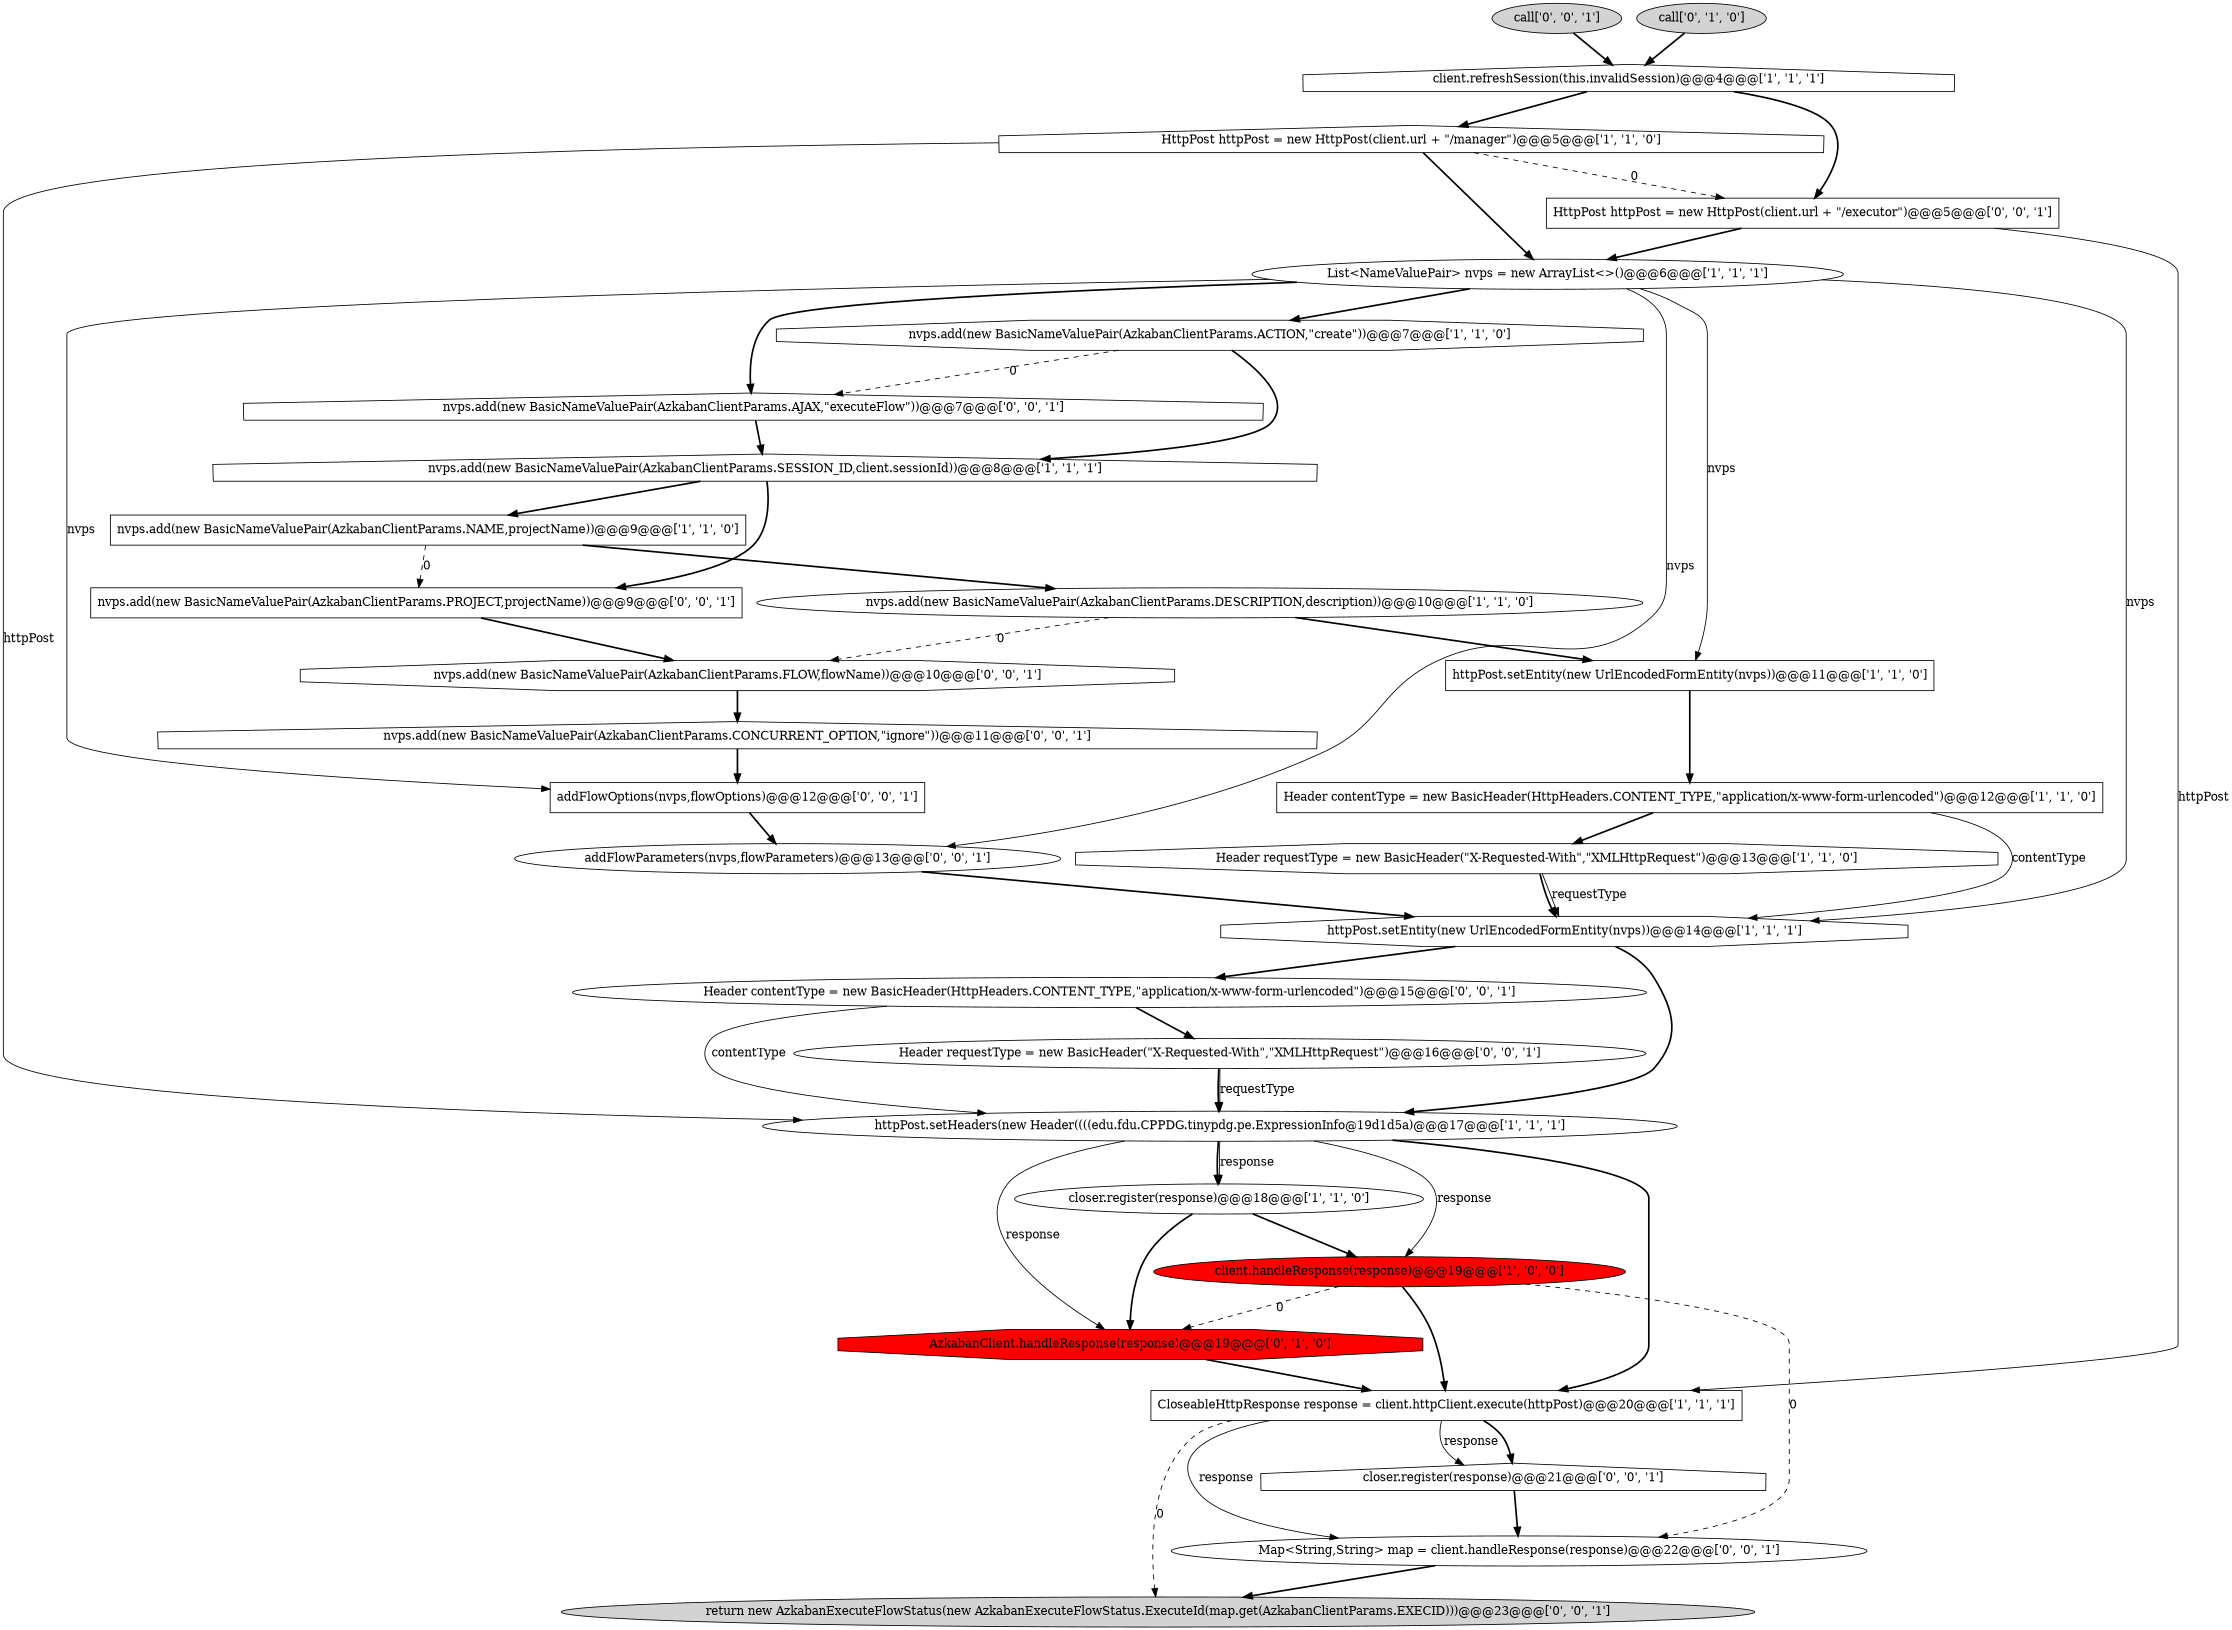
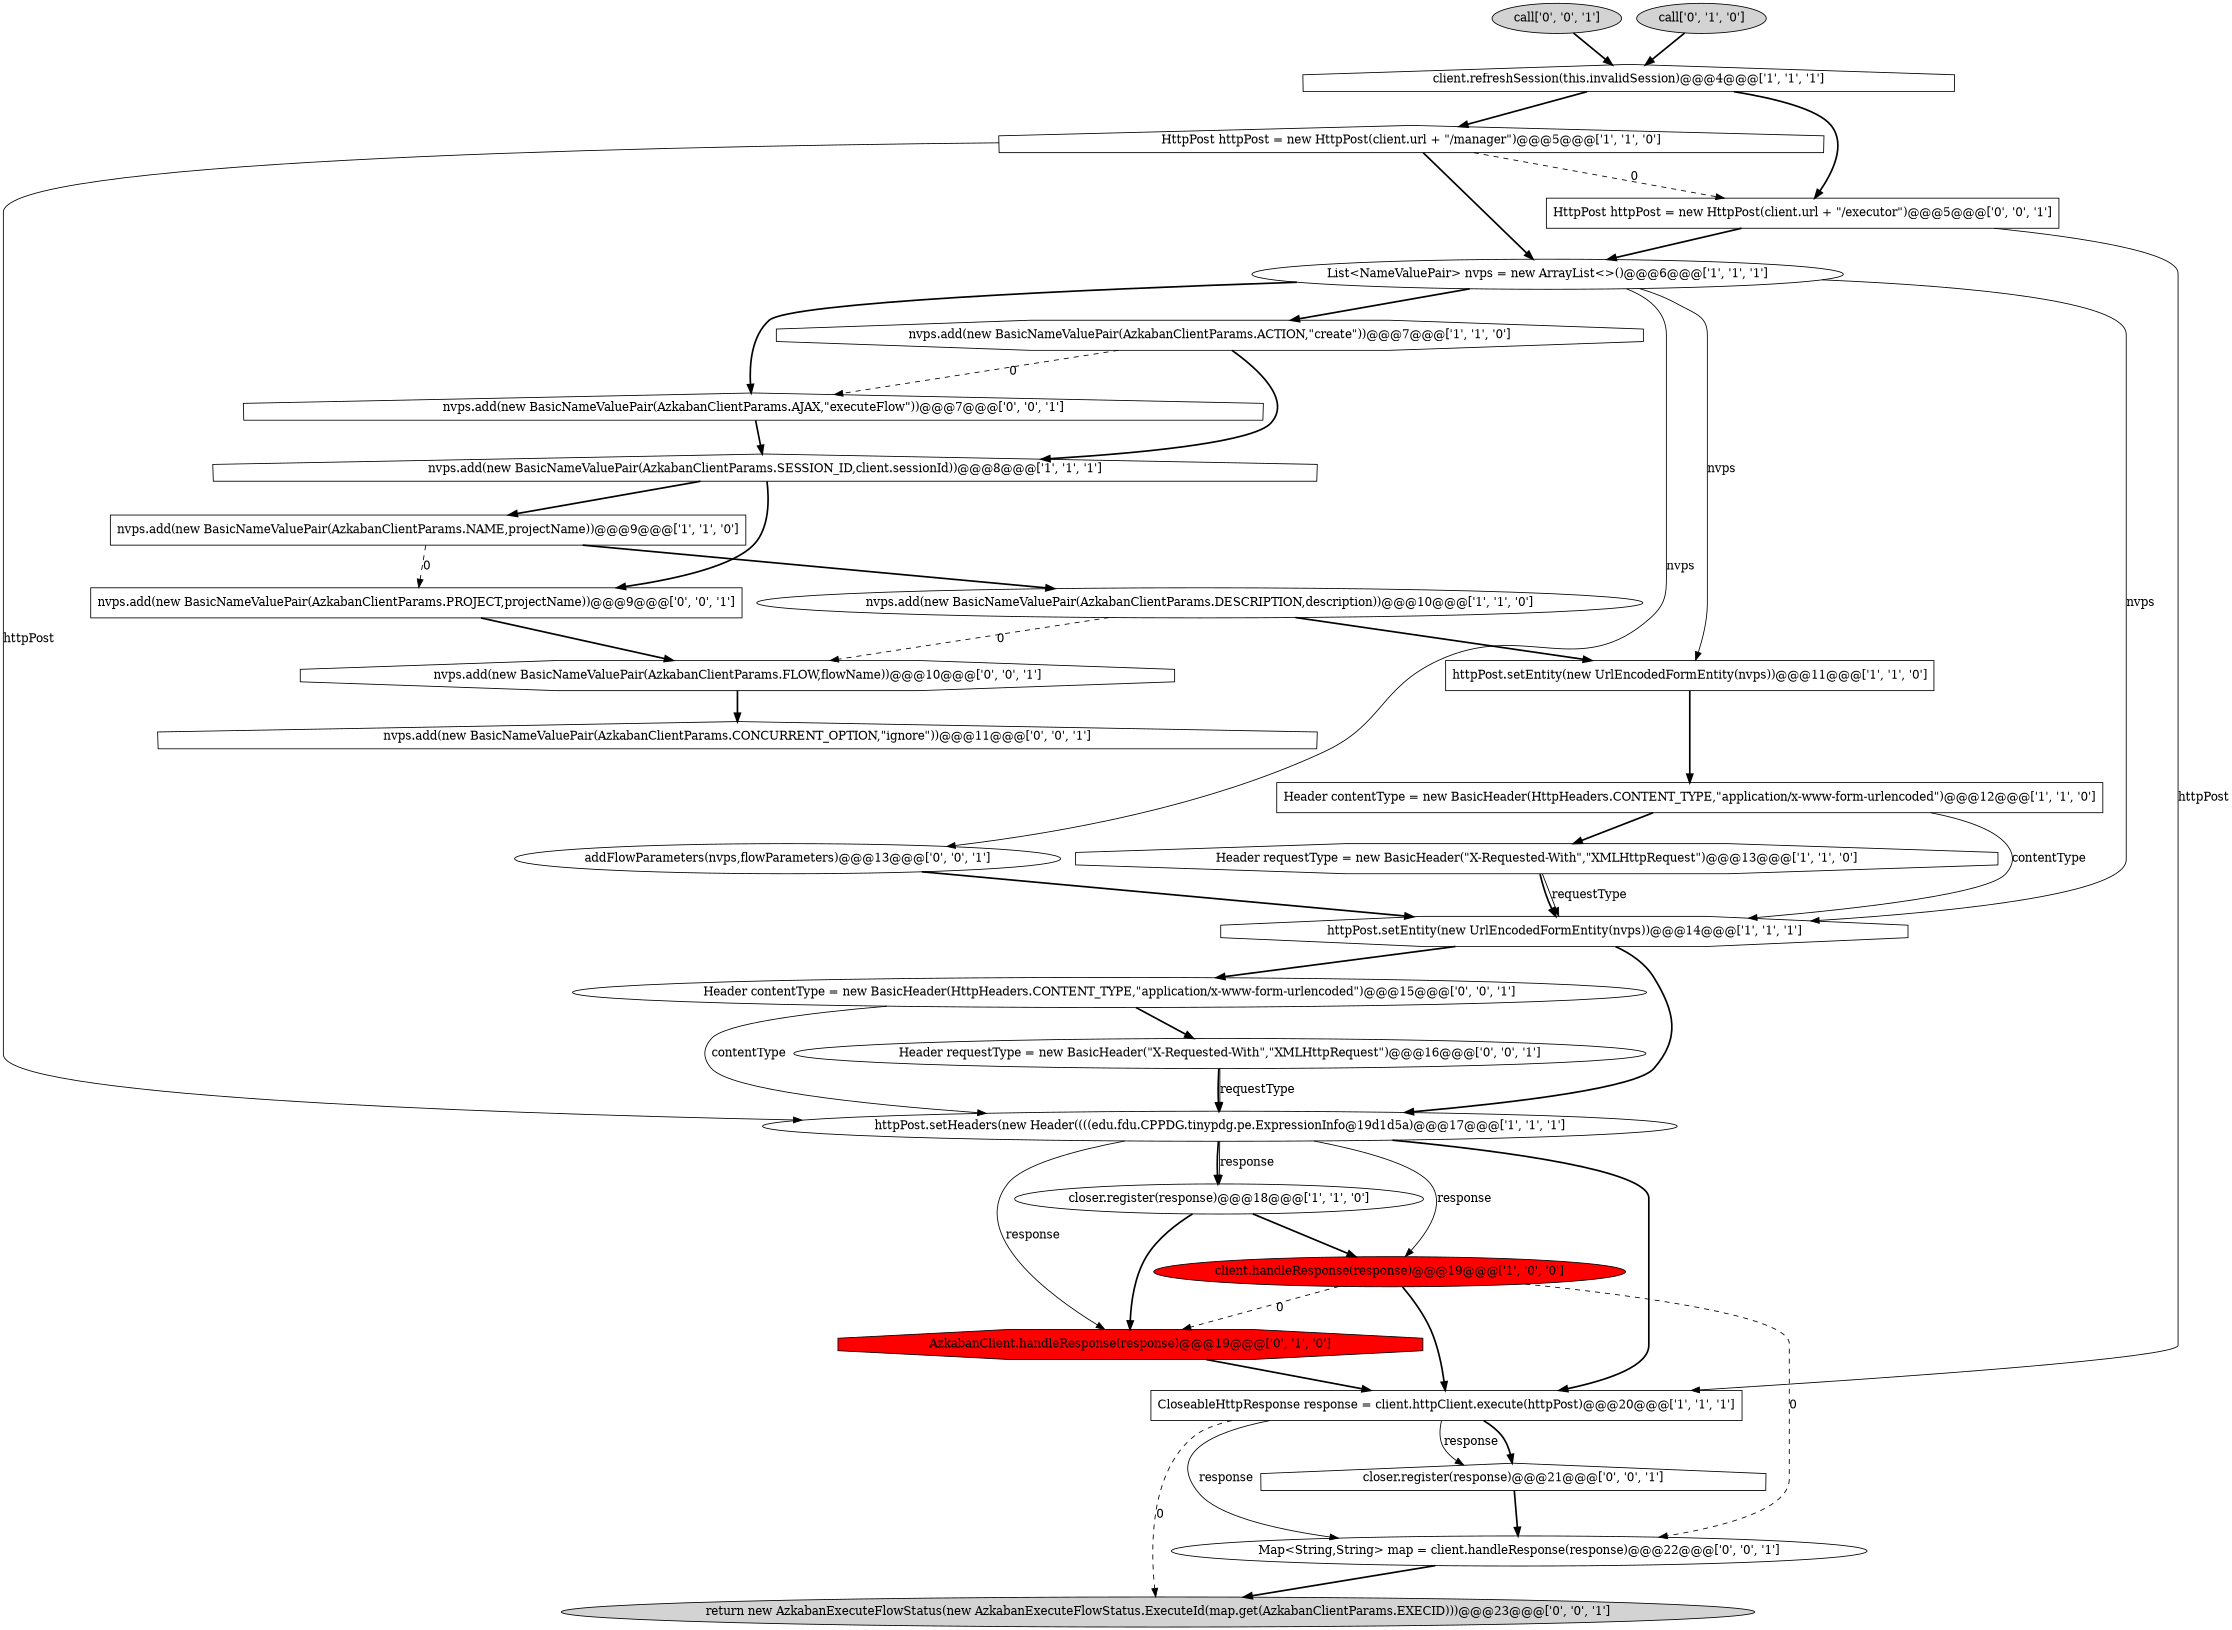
(737, 798) -> none
